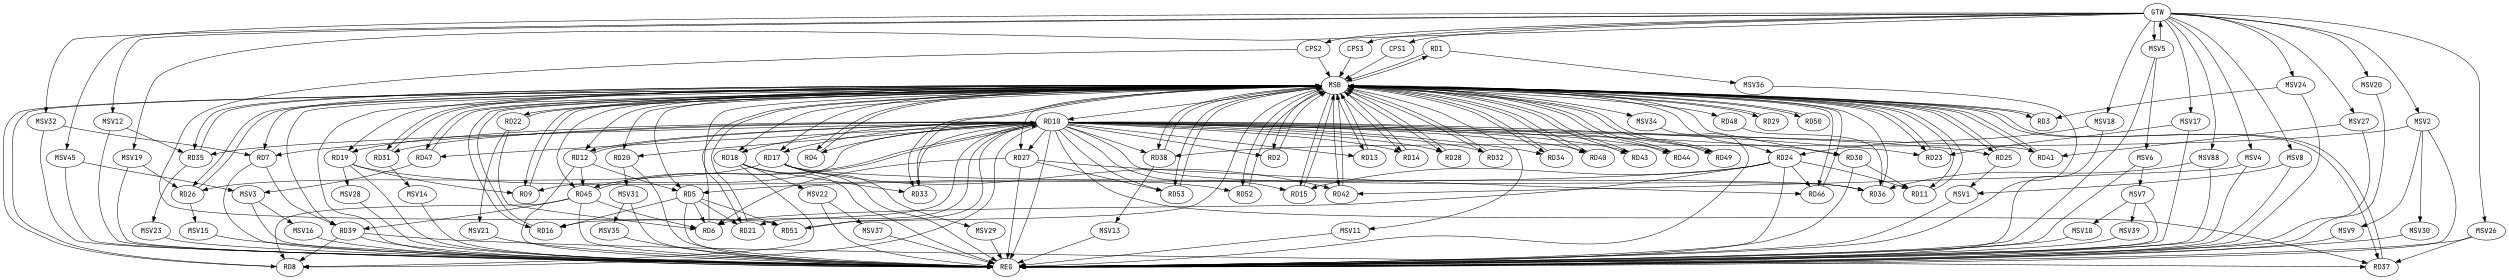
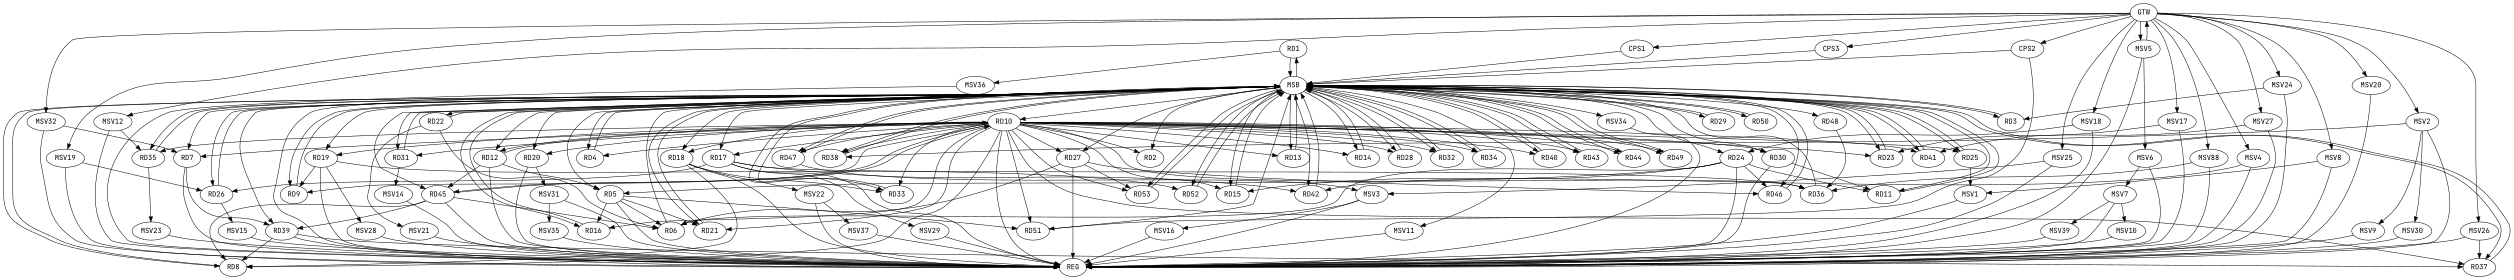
(1295, 118) -> none
(65, 158) -> (2062, 158)
(1110, 231) -> none
